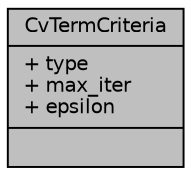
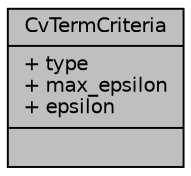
(77, 86) -> (96, 86)
